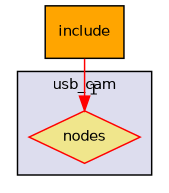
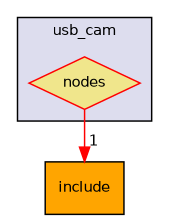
(85, 80) -> (85, 130)
